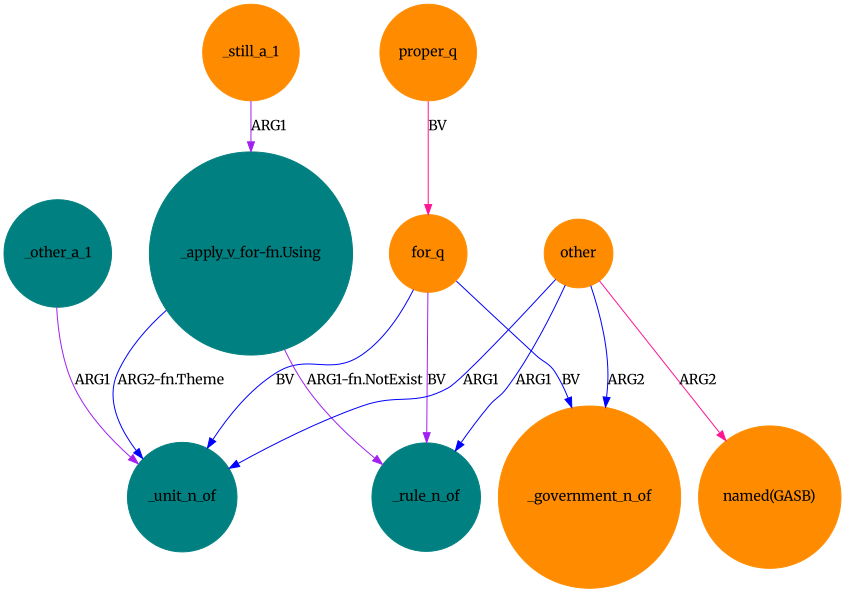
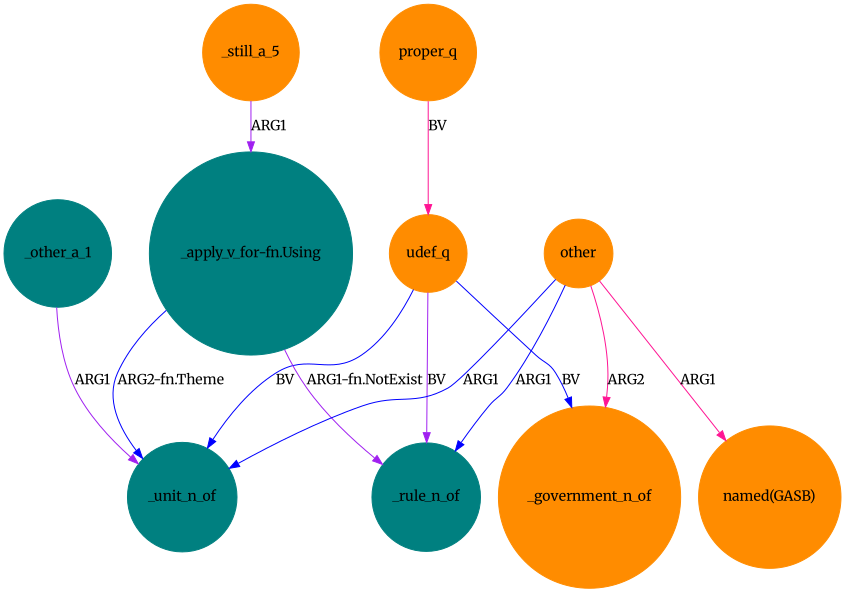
(251, 53) -> (251, 53)
(428, 253) -> (428, 253)
(605, 341) -> (605, 341)
(698, 380) -> (698, 380)
